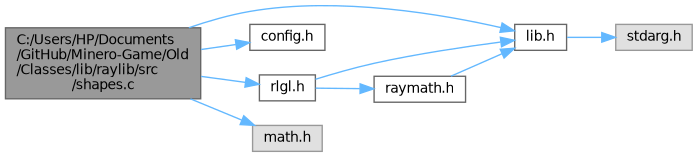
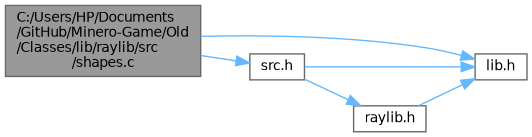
(287, 37) -> none
(654, 37) -> none
(287, 88) -> (277, 67)
(420, 89) -> (390, 119)
(287, 138) -> none
